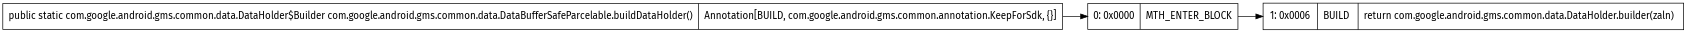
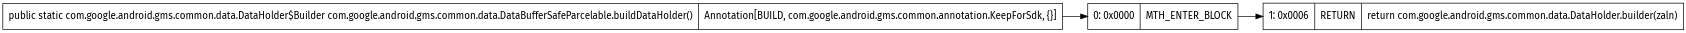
(1336, 16) -> (1338, 16)
